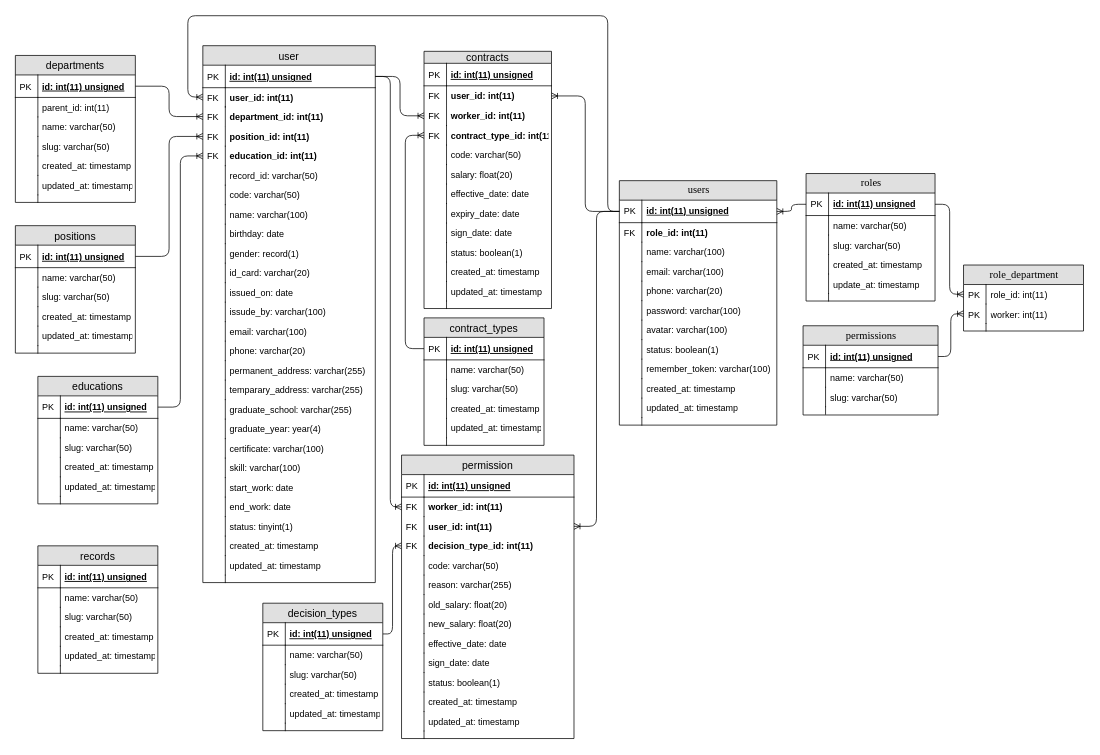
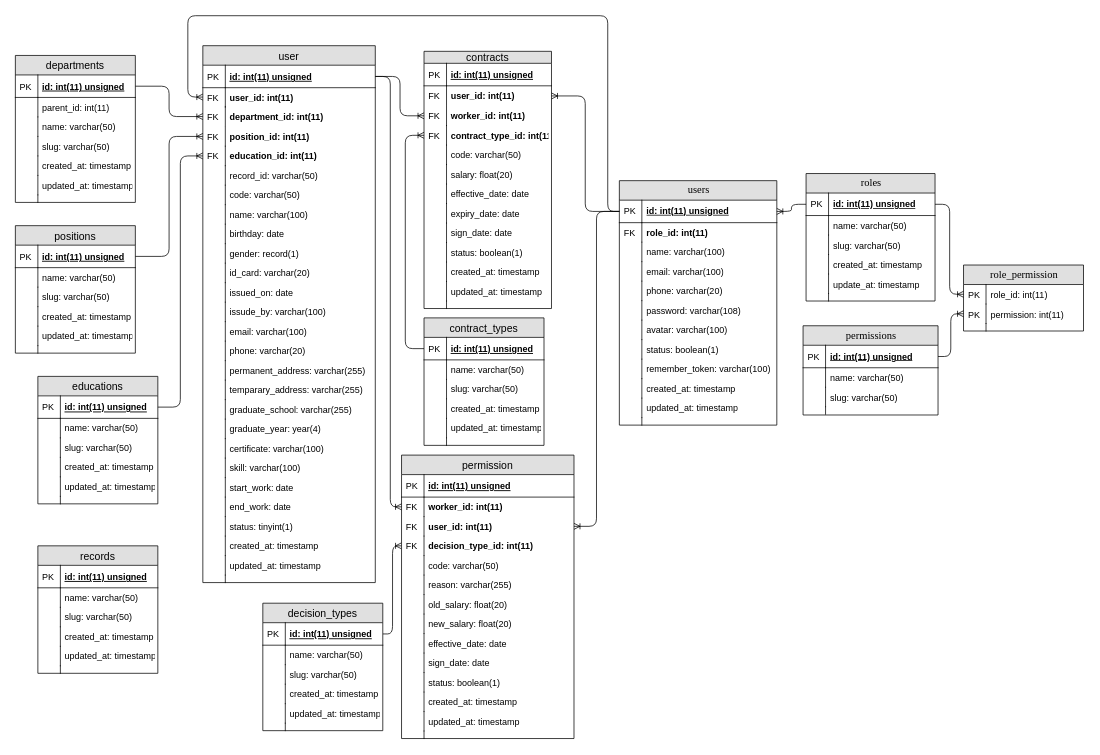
(1025, 275) -> (1025, 275)
(700, 311) -> (700, 311)
(1025, 315) -> (1033, 315)
